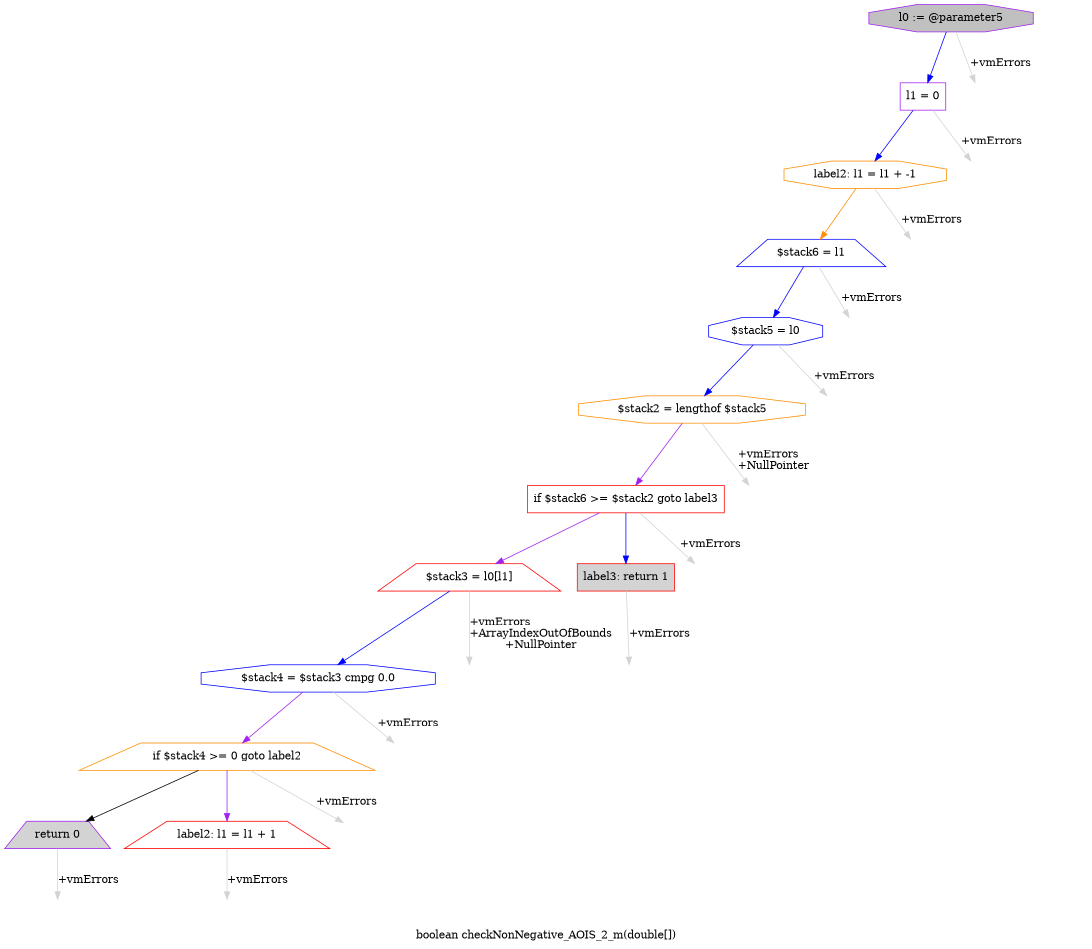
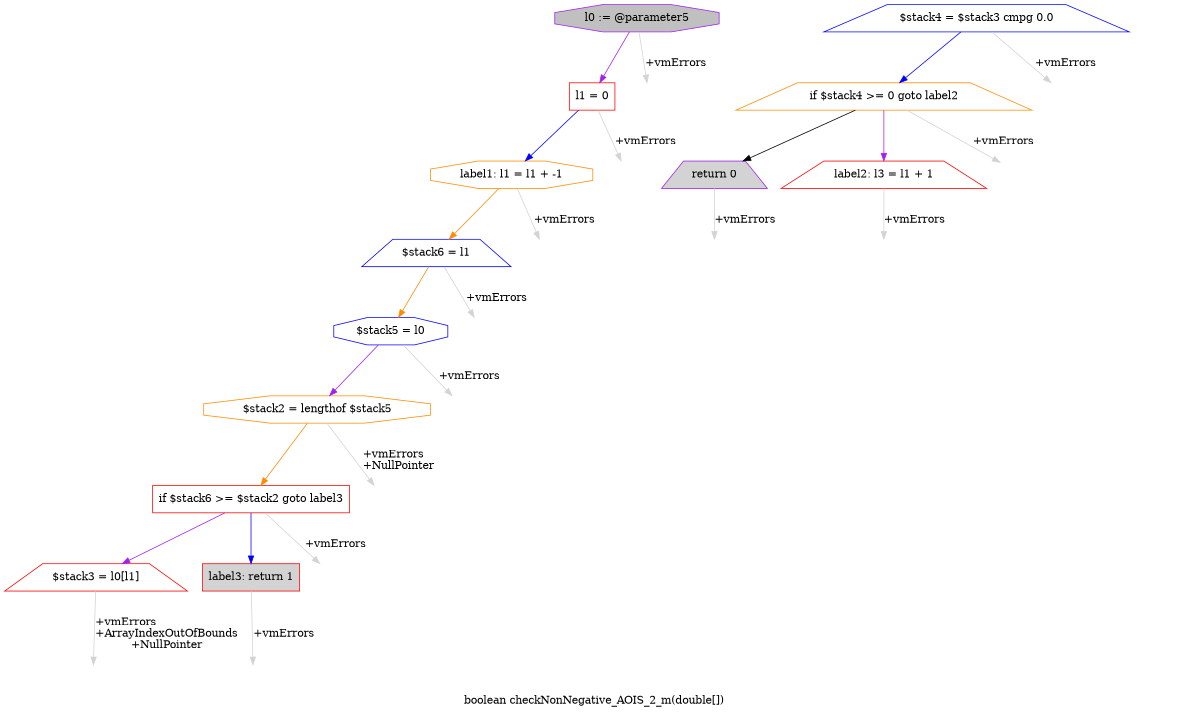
(938, 54) -> (617, 54)
(923, 96) -> (592, 96)
(865, 175) -> (512, 175)
(791, 289) -> (416, 289)
(732, 368) -> (357, 368)
(661, 451) -> (286, 451)
(397, 626) -> none
(318, 678) -> (977, 18)
(276, 715) -> (933, 55)
(227, 835) -> (884, 175)
